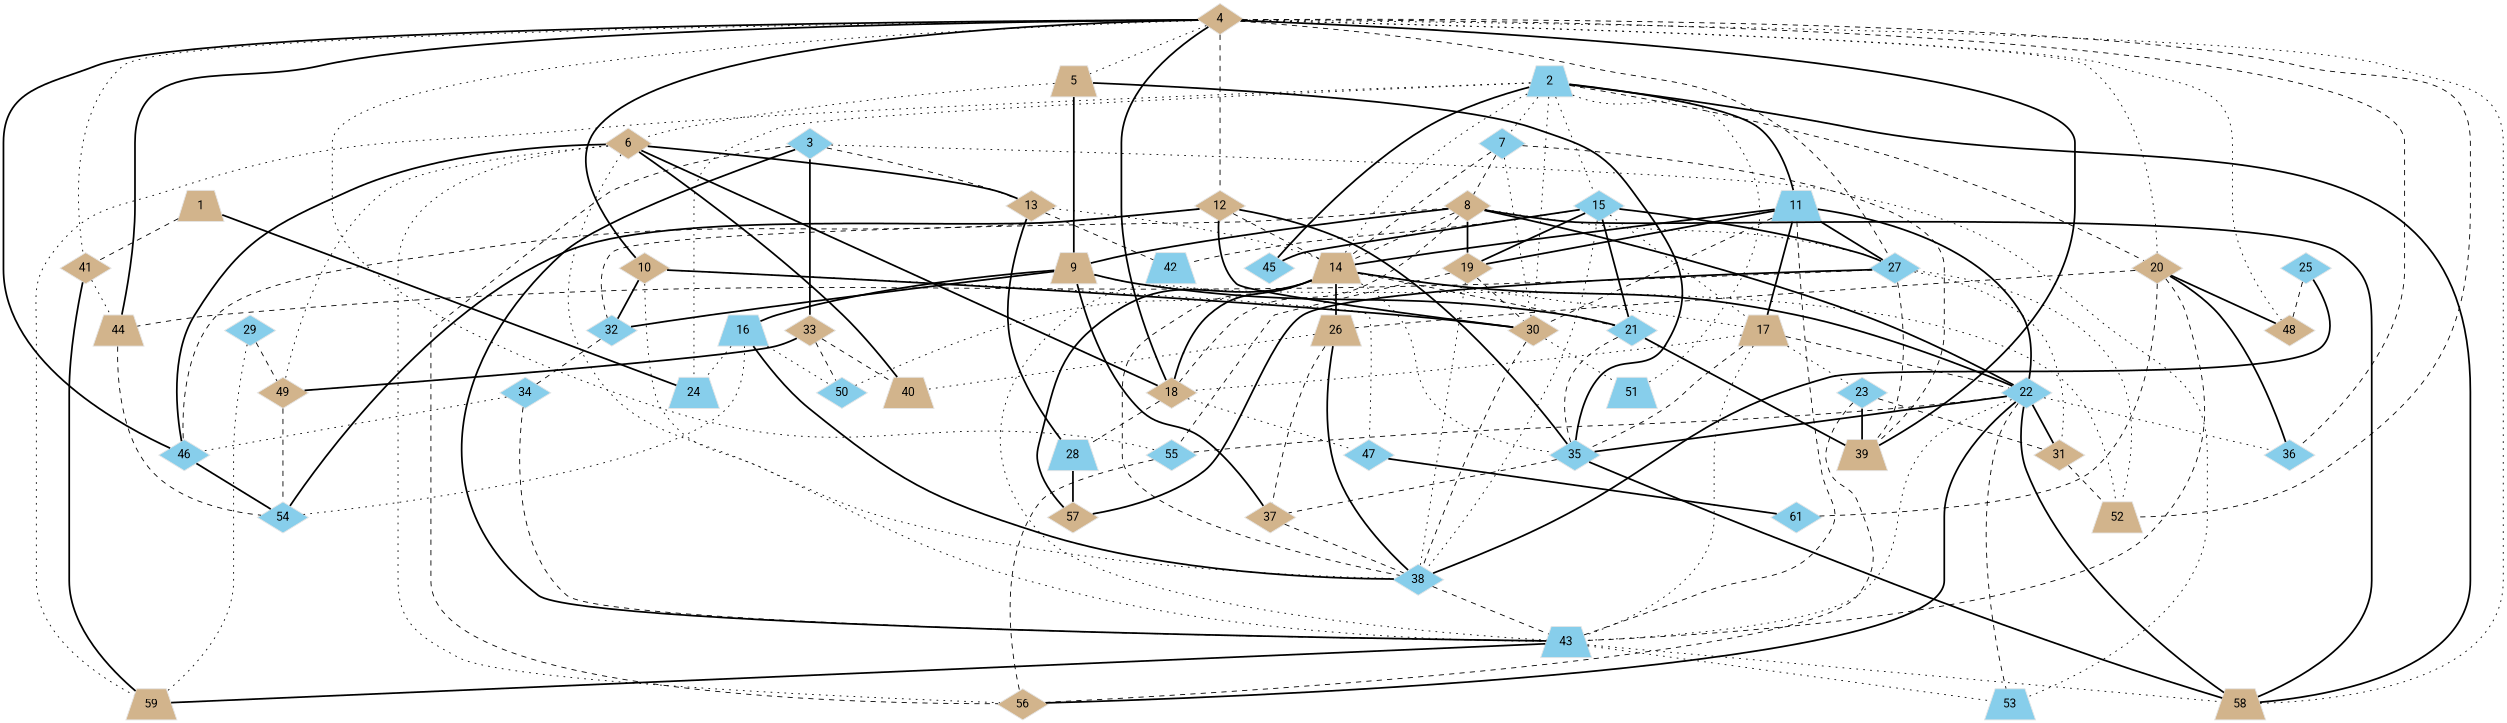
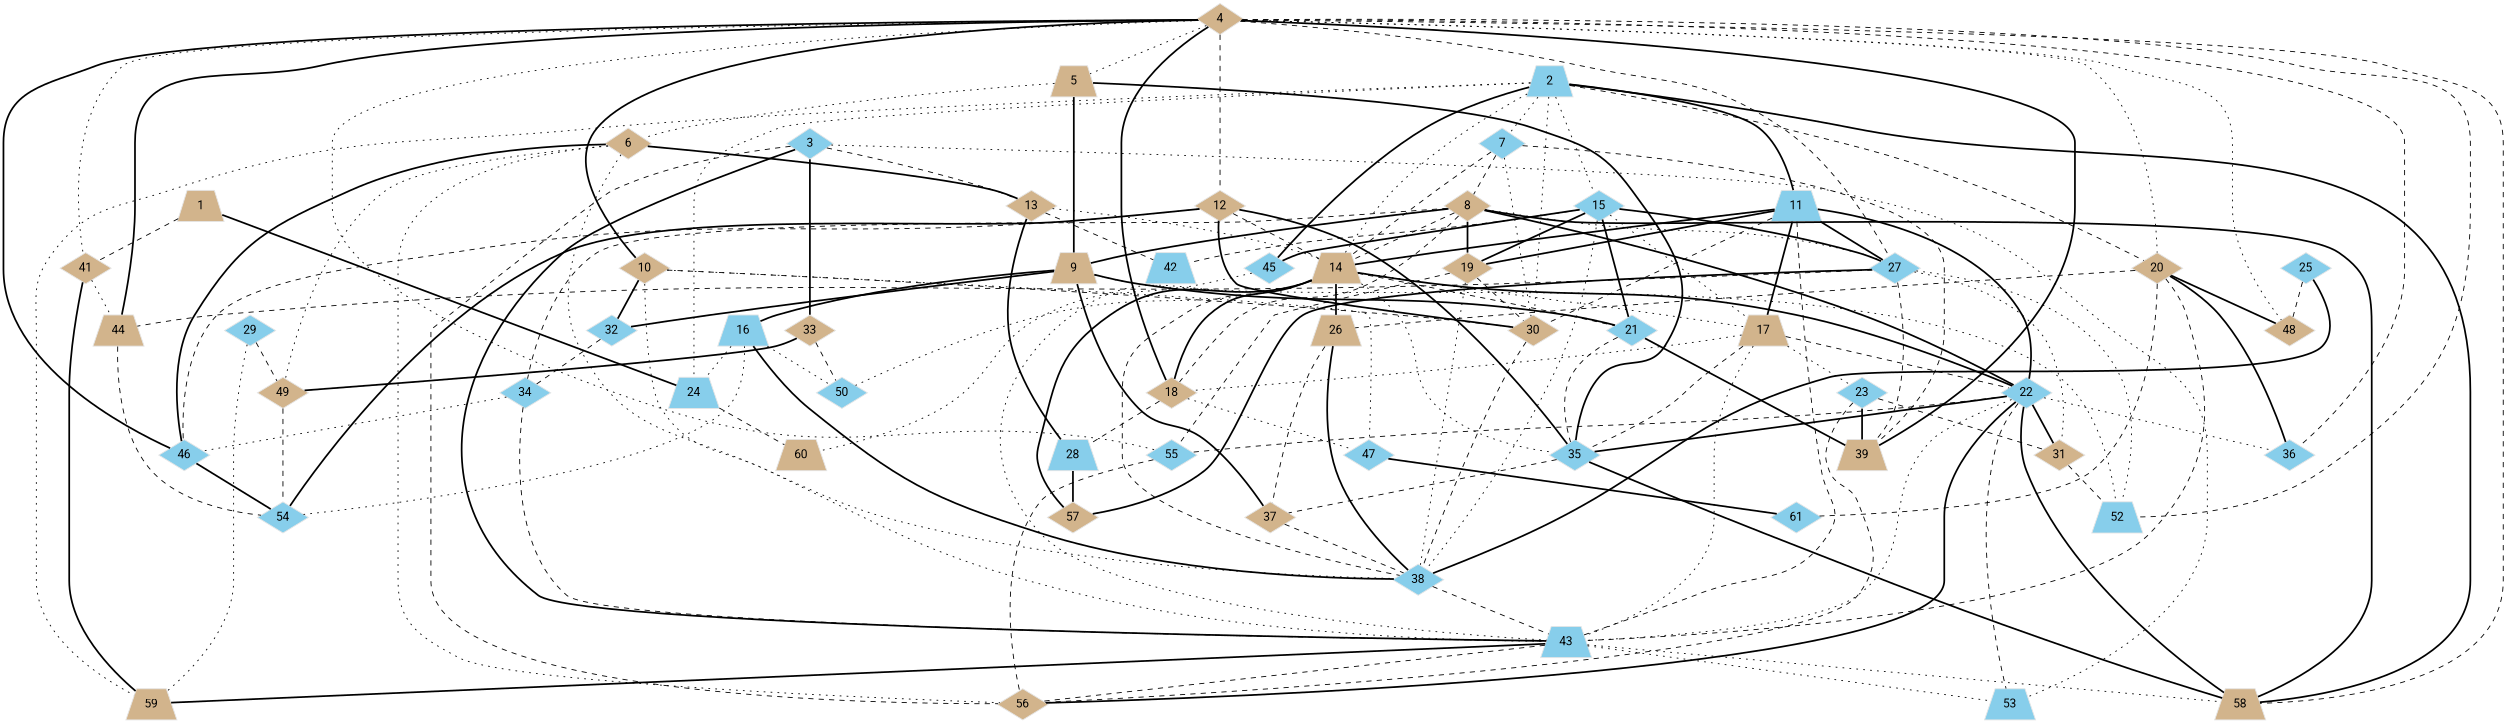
(2259, 49) -> (2259, 49)
(1108, 224) -> (1198, 222)
(900, 268) -> none
(1091, 293) -> (1091, 293)
(909, 393) -> none
(1632, 393) -> none
none -> (801, 455)
(2117, 517) -> (2117, 517)
none -> (1294, 673)
